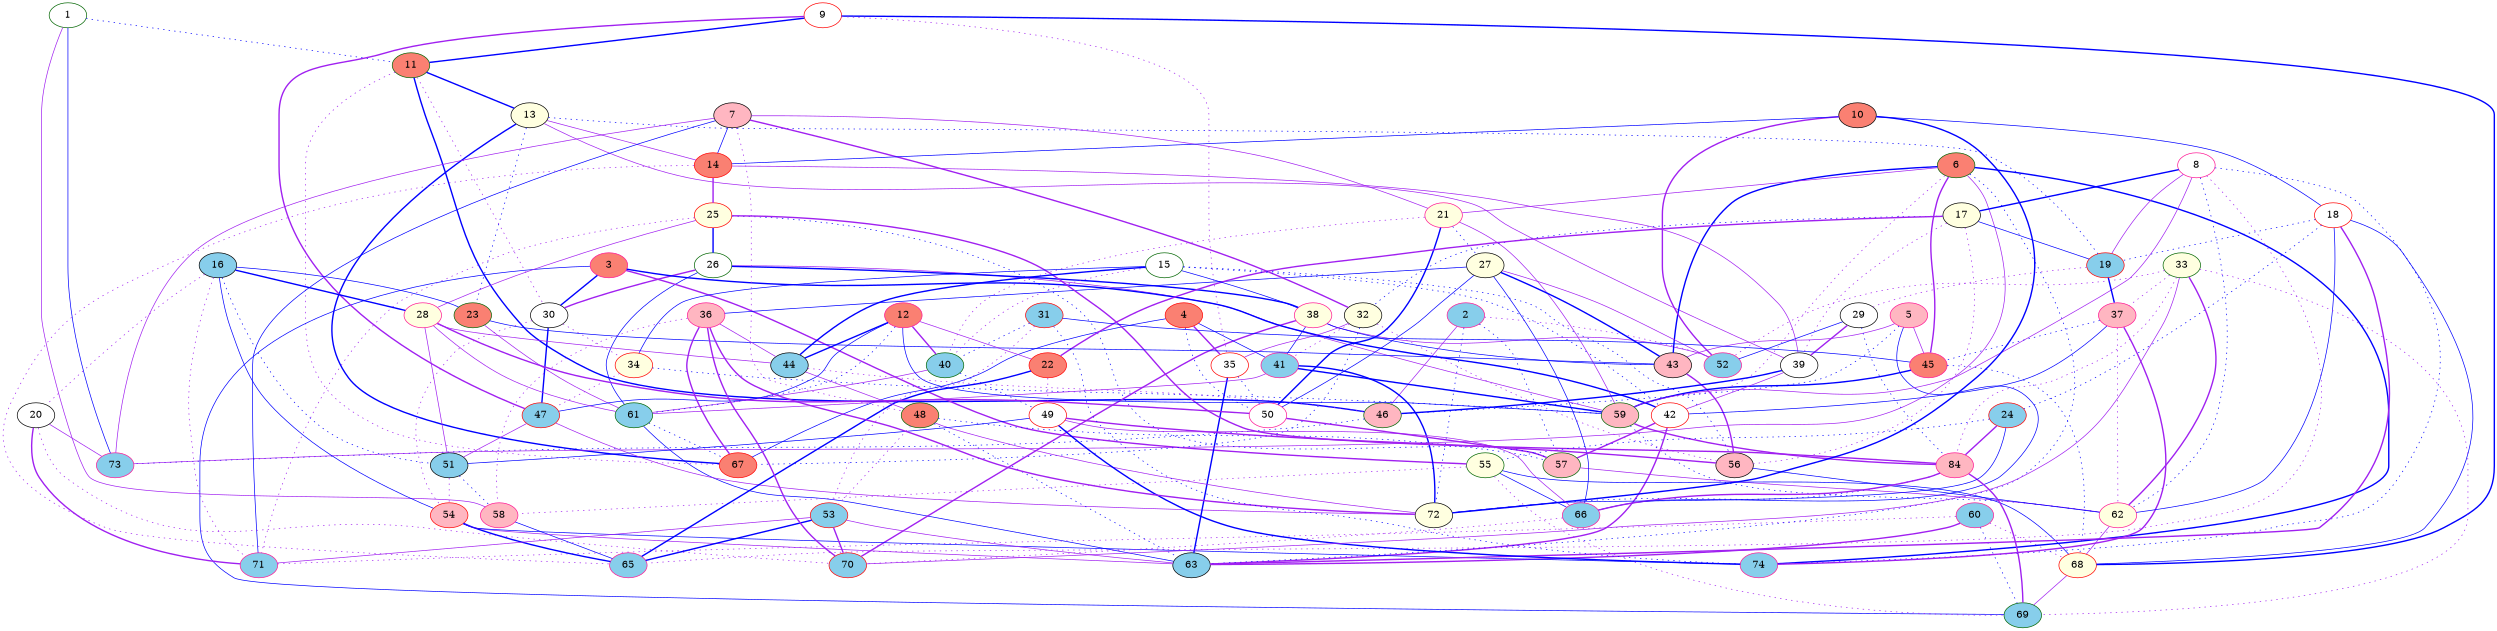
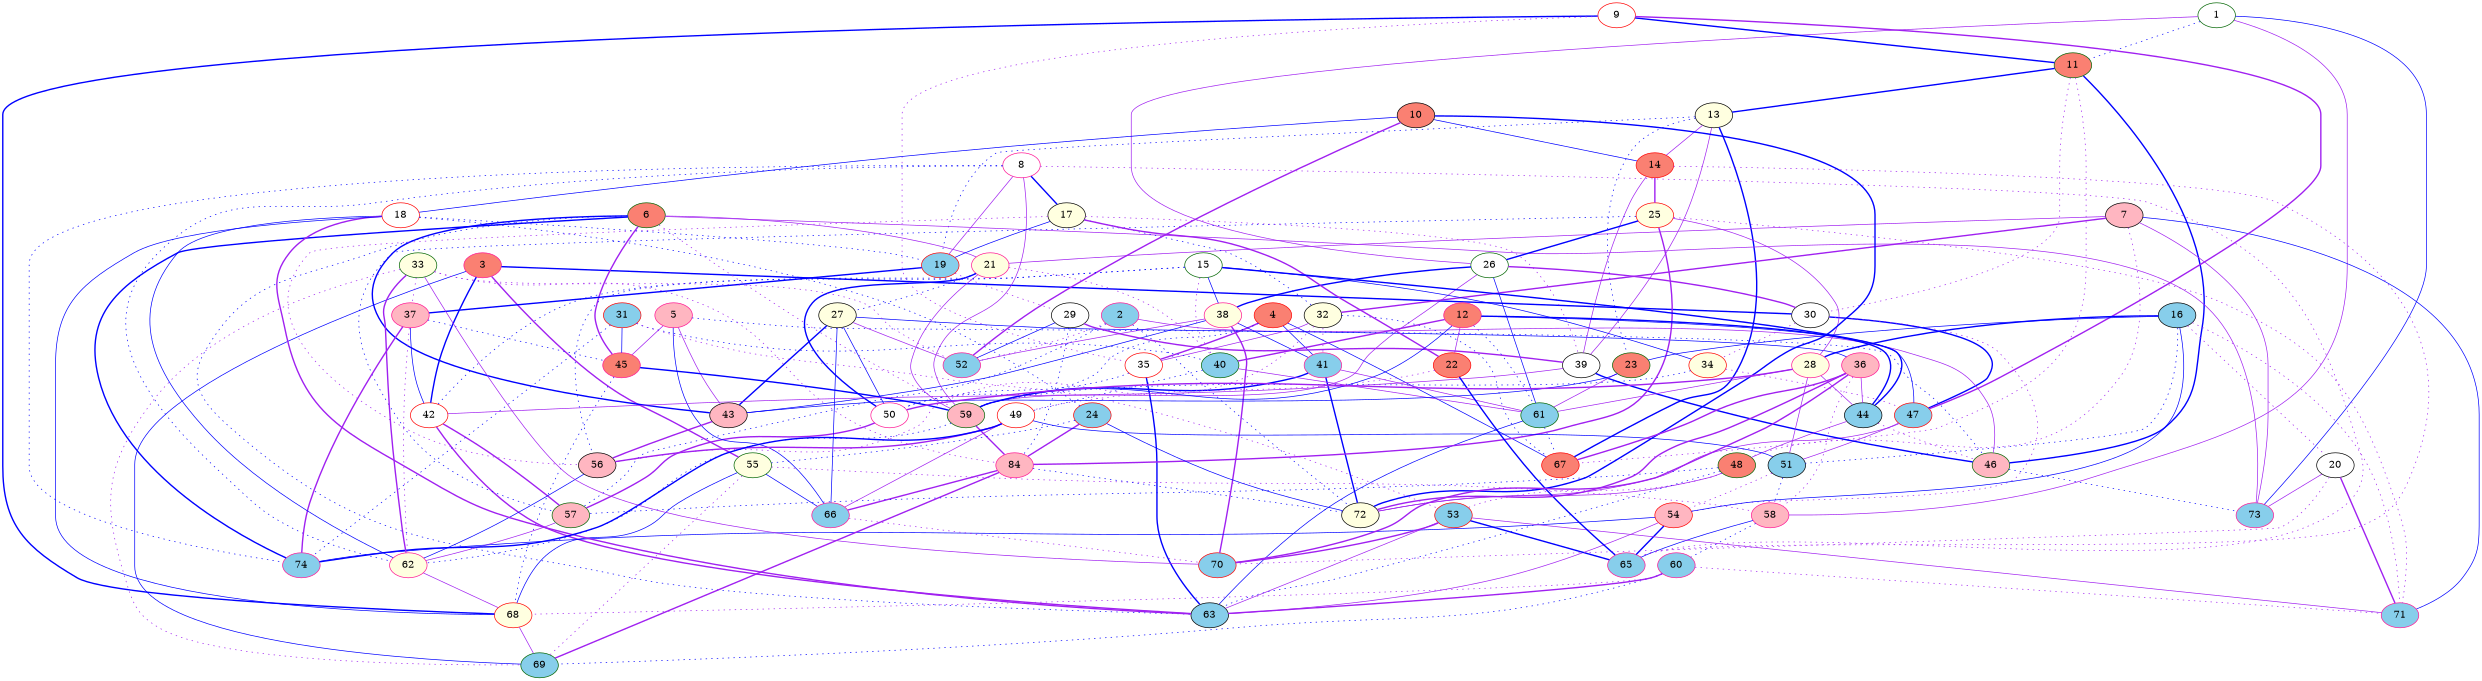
none -> (1452, 59)
(723, 140) -> none
none -> (1725, 539)
